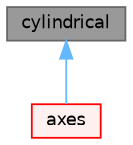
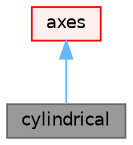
(66, 81) -> (66, 81)
